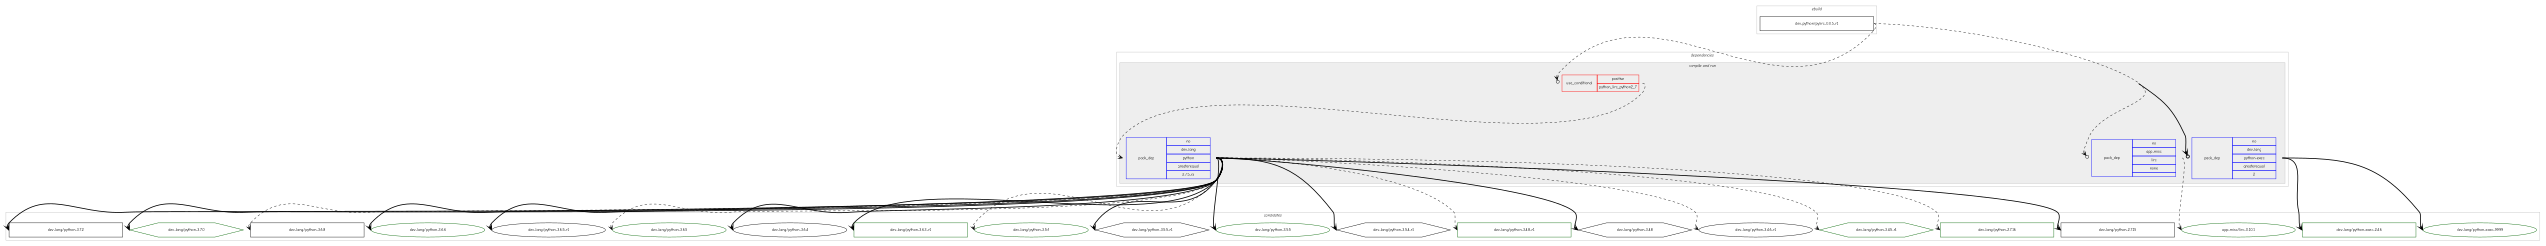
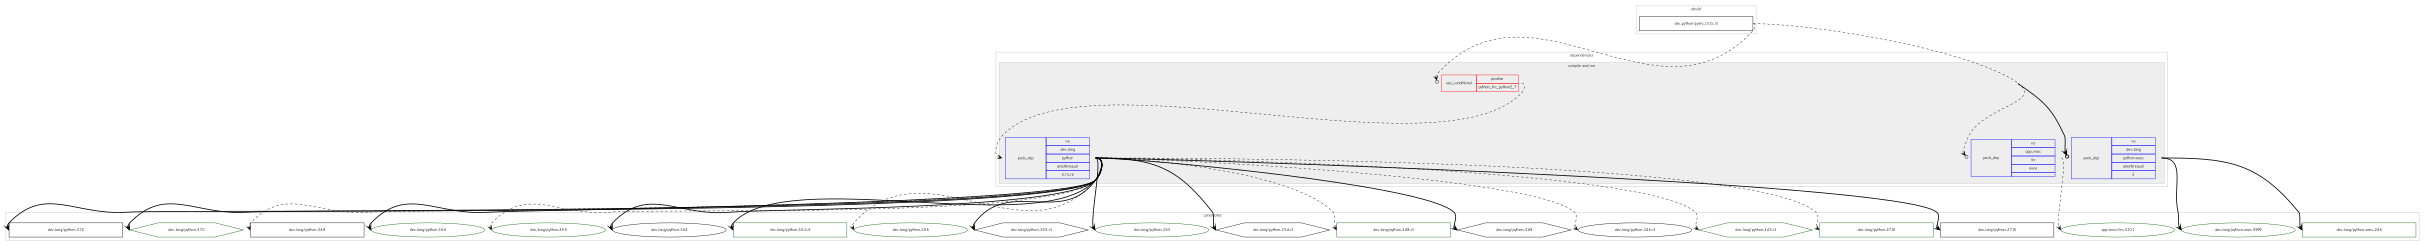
(549, 230) -> none
